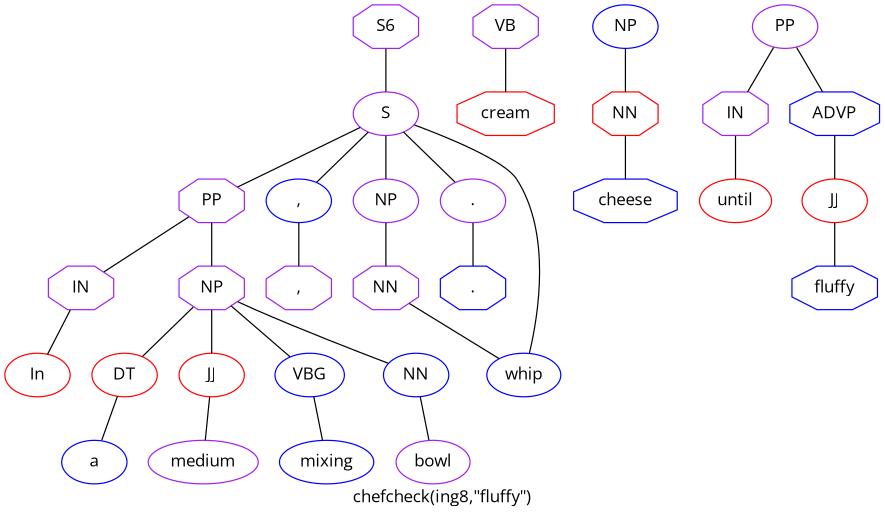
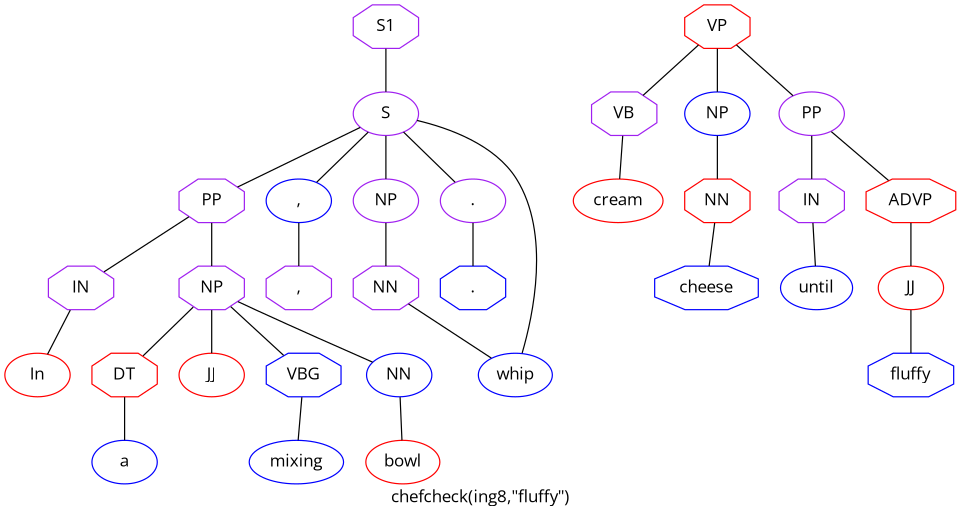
(386, 27) -> (386, 27)
none -> (717, 27)
(506, 114) -> (618, 201)
(835, 114) -> (911, 201)
(736, 201) -> (817, 288)
(125, 375) -> (125, 375)
(310, 375) -> (304, 375)
(203, 462) -> none
(433, 462) -> (403, 462)
